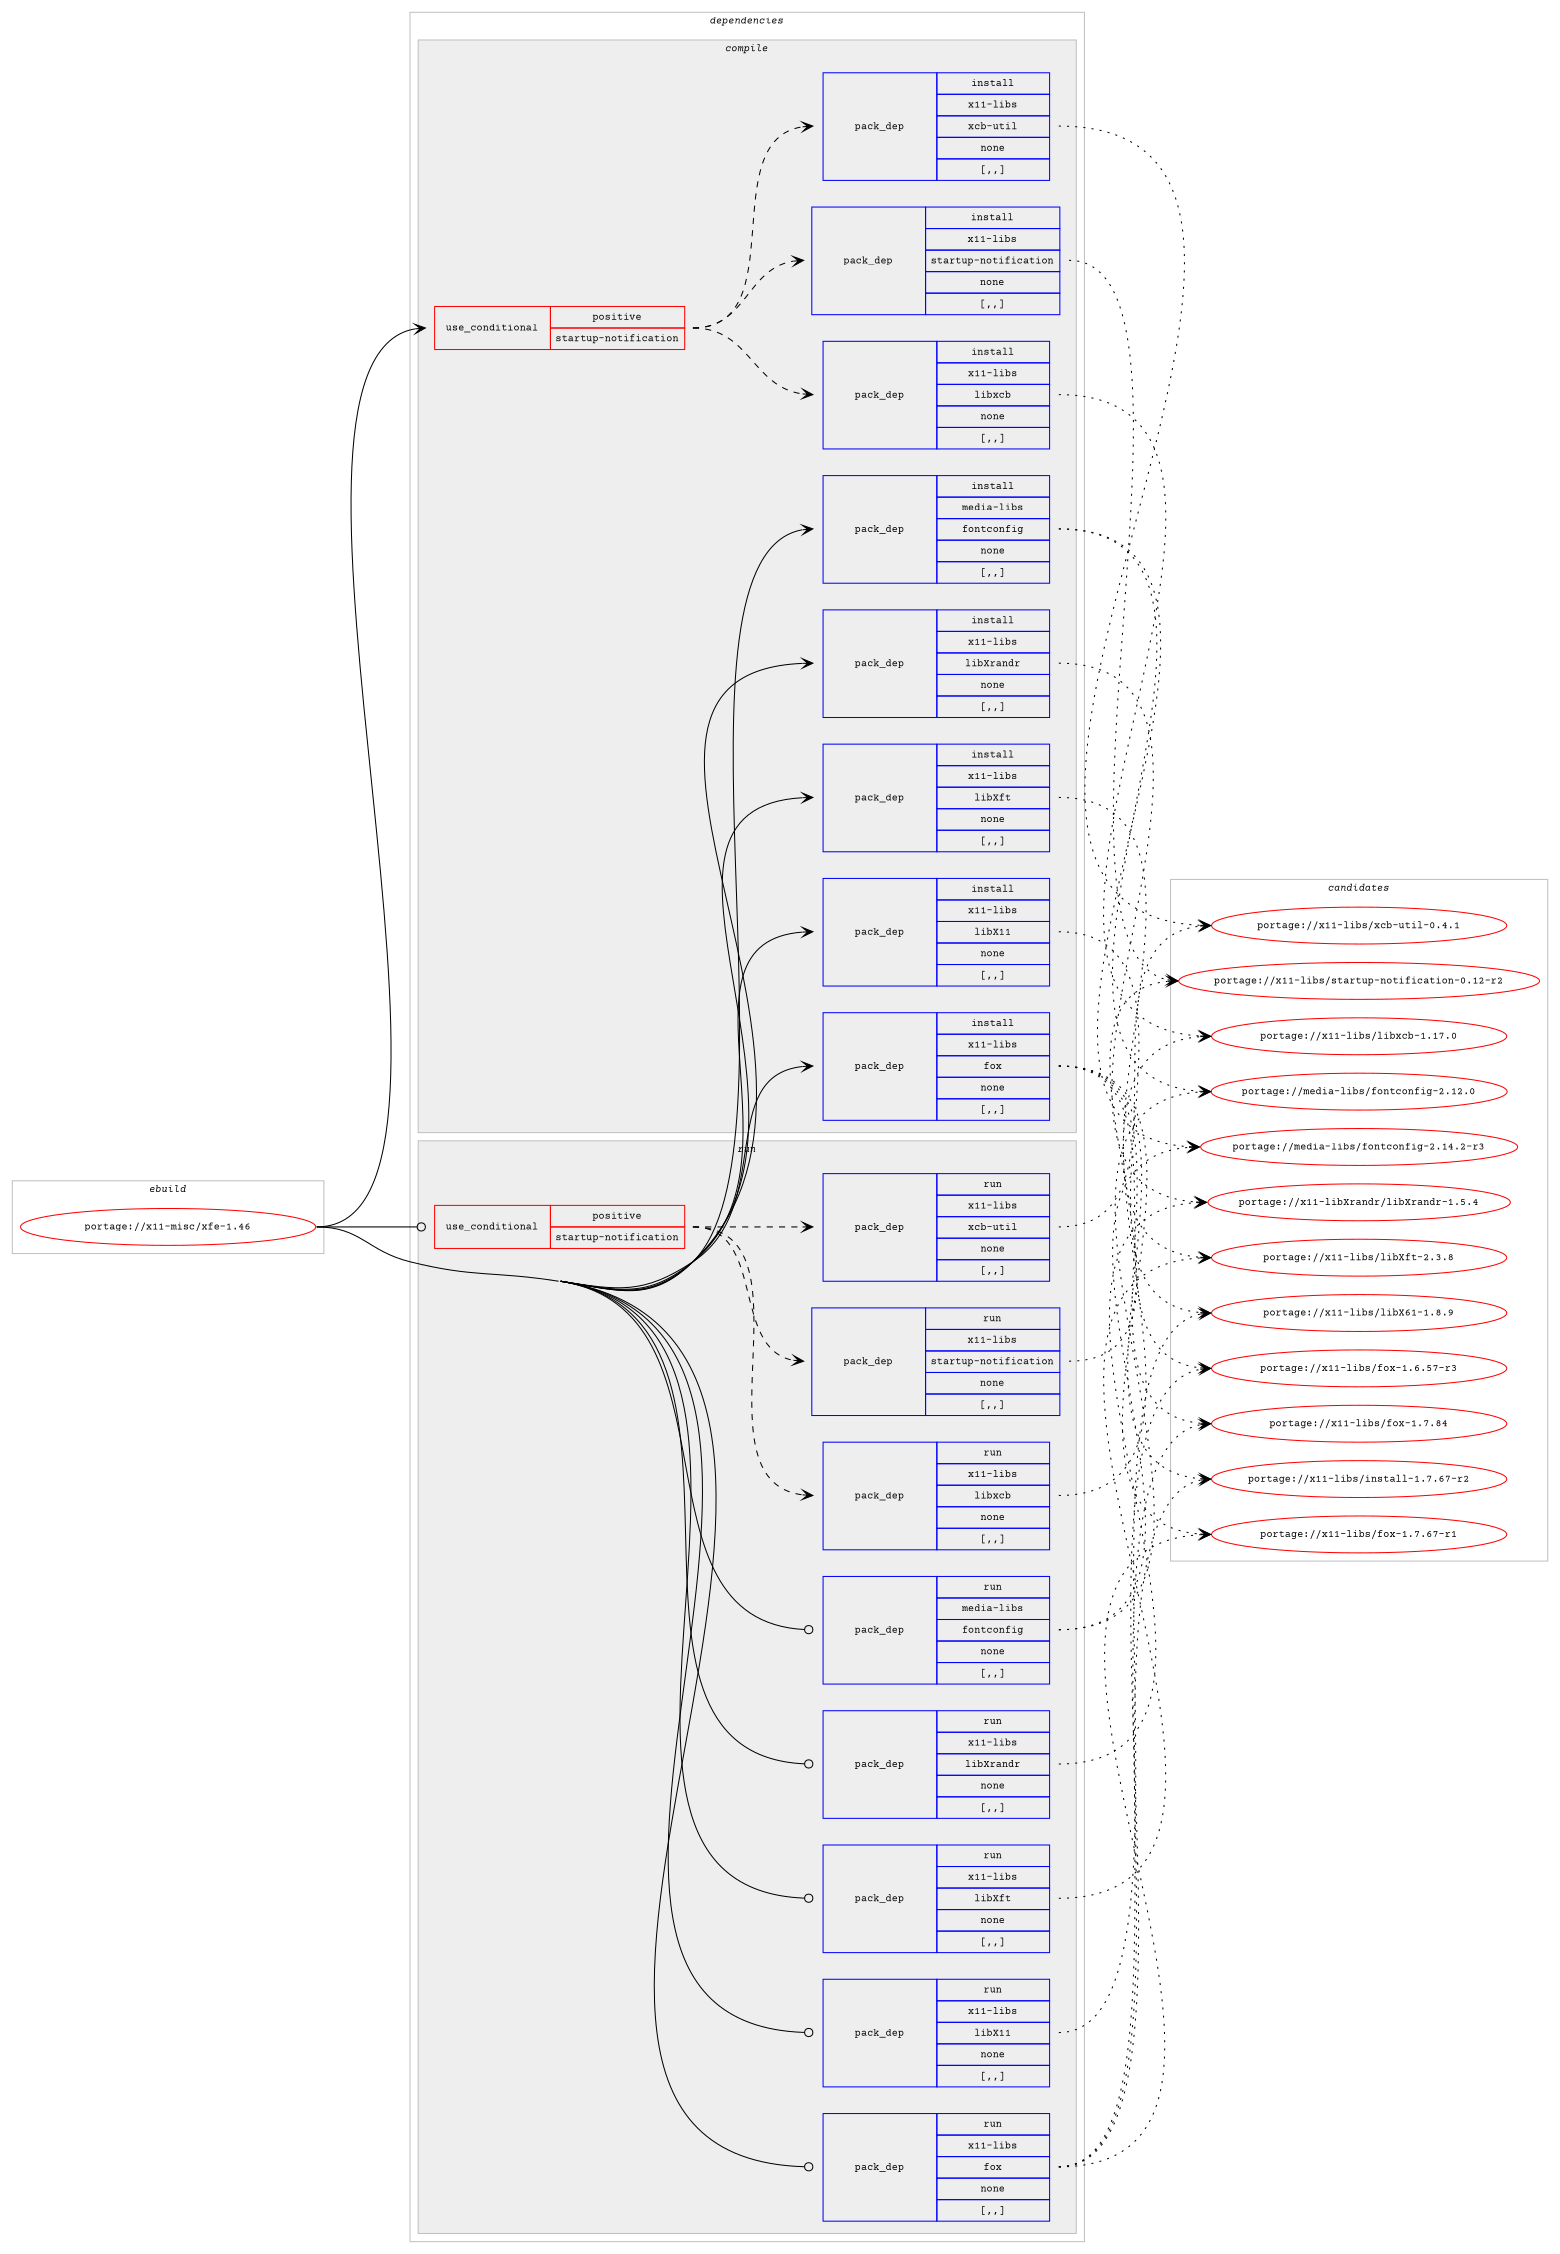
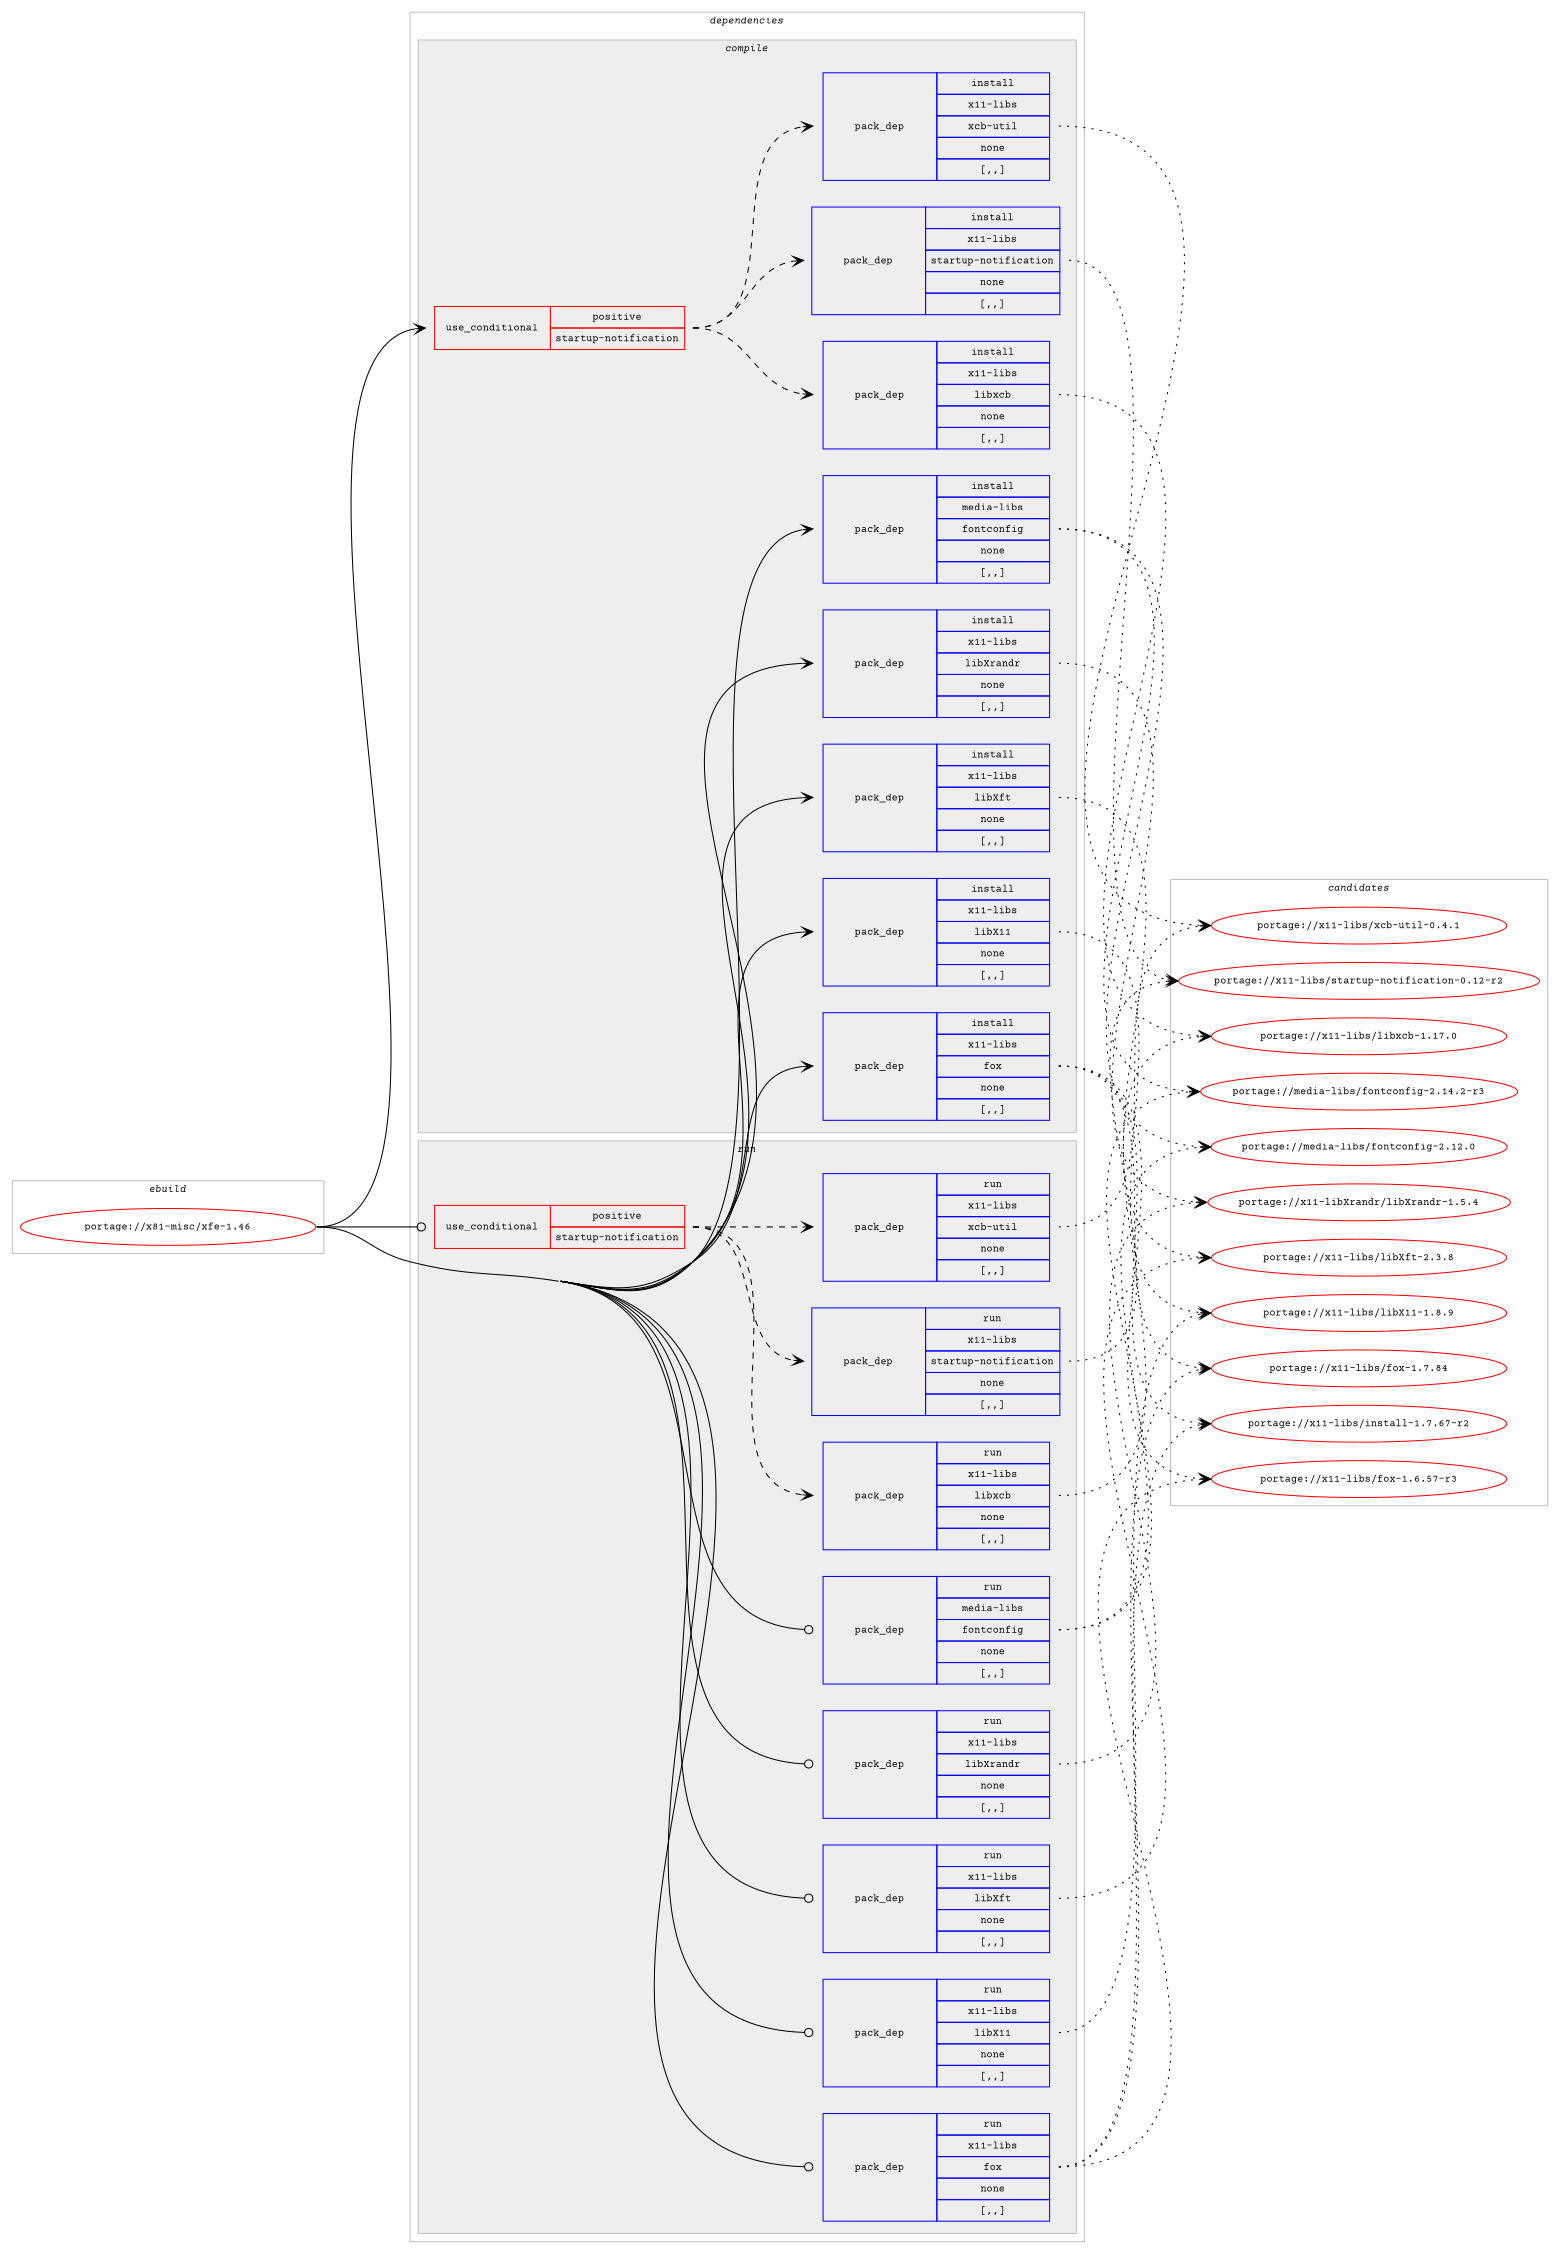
(168, 1227) -> (168, 1227)
(1359, 1313) -> (1359, 1313)
(1359, 1534) -> none
